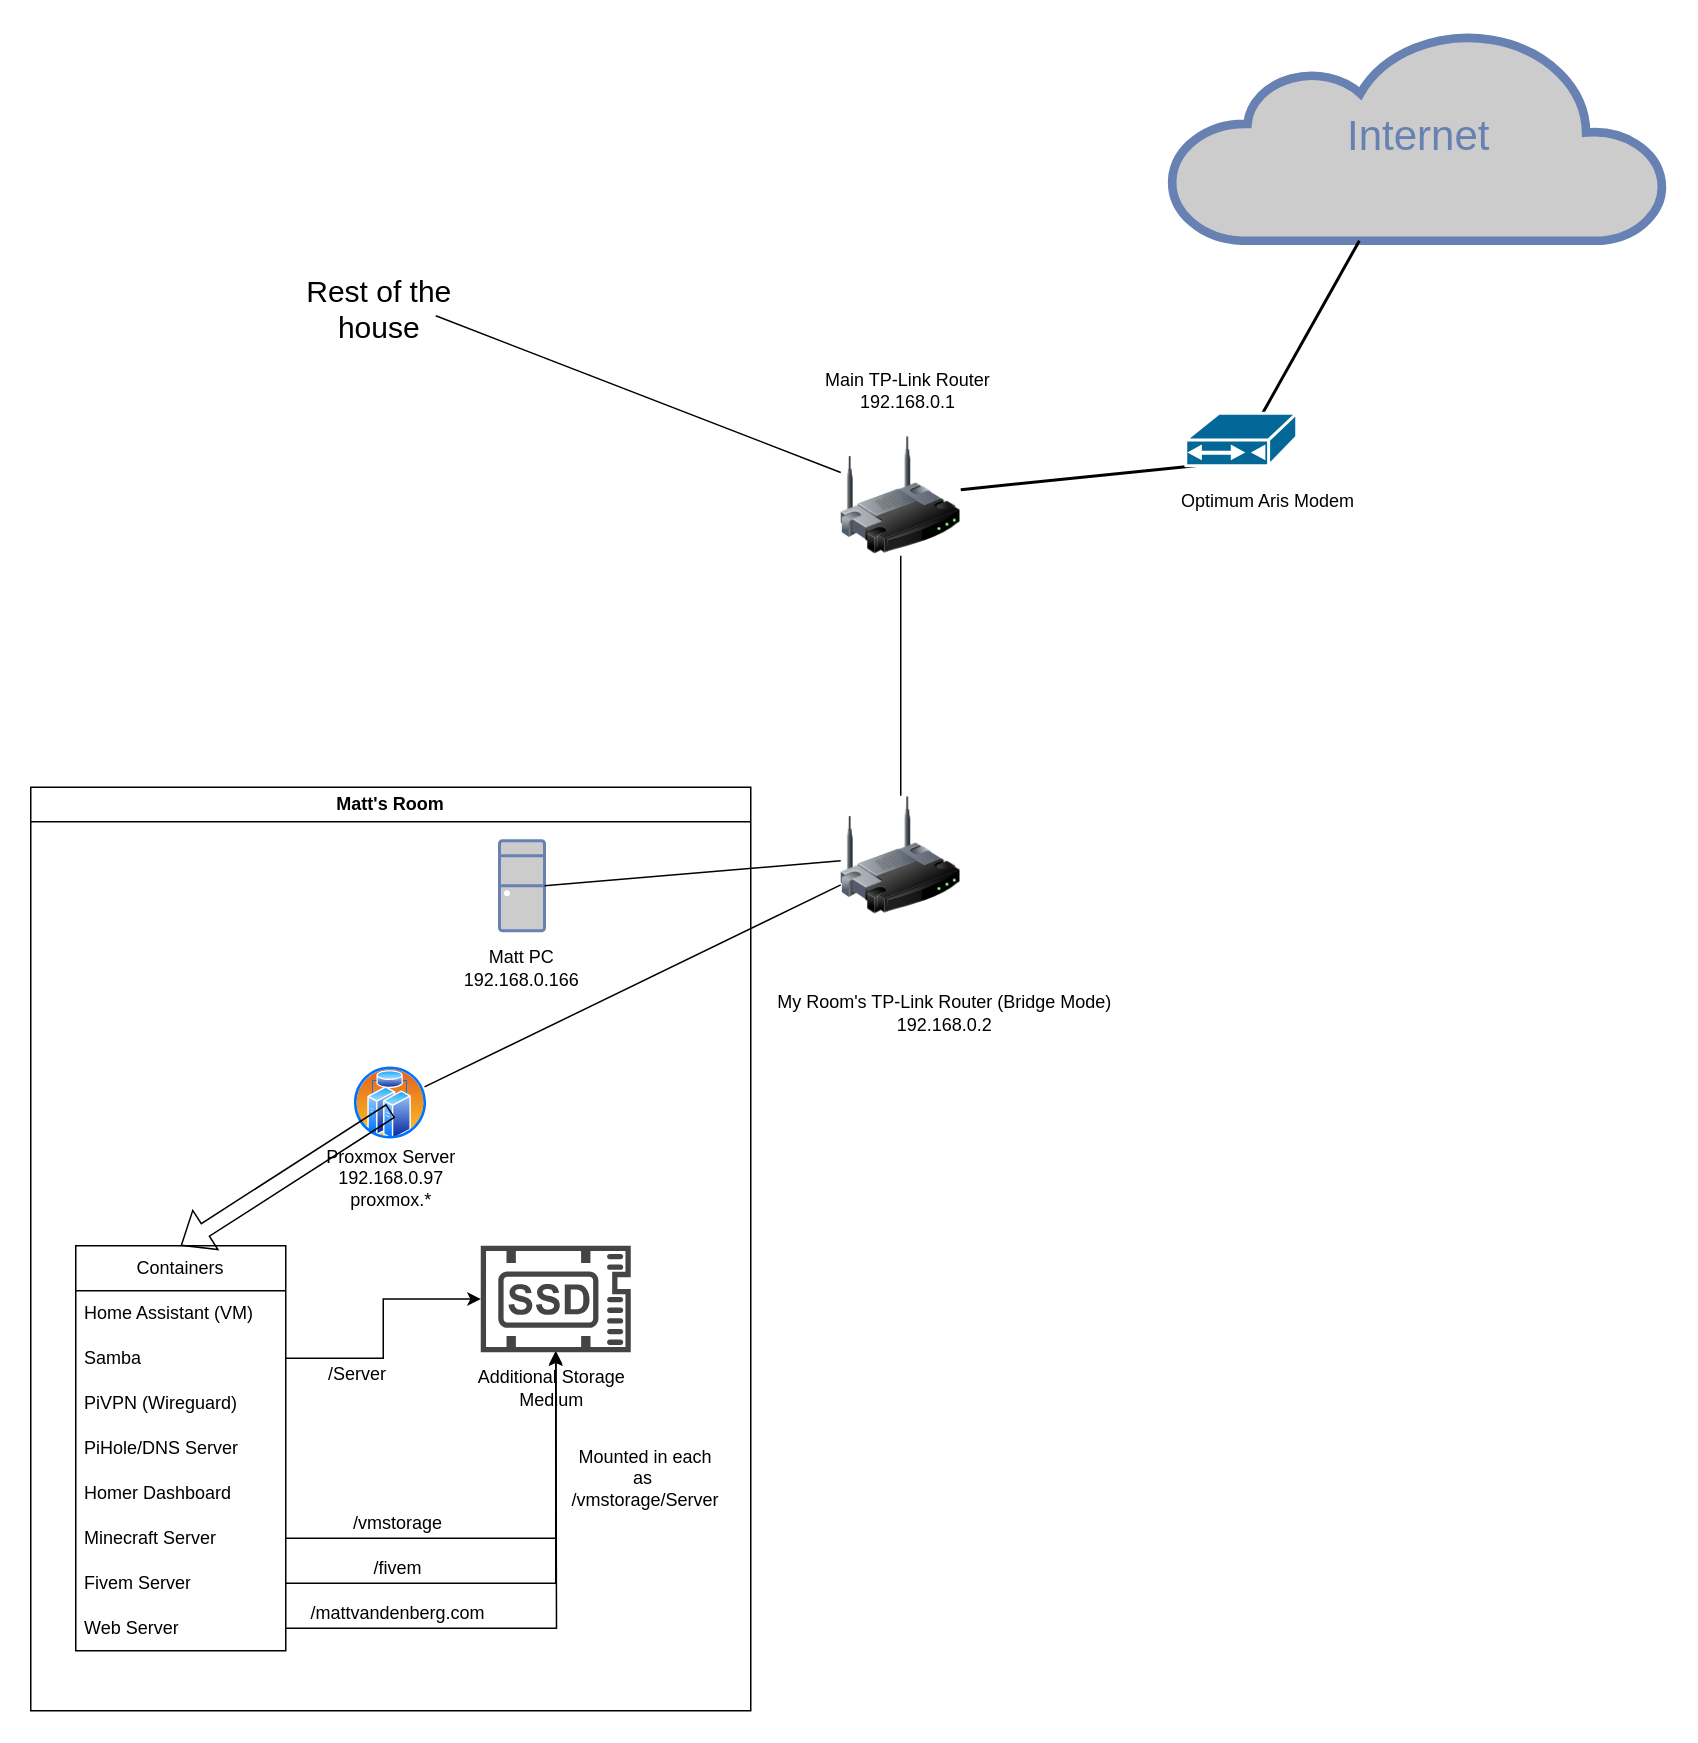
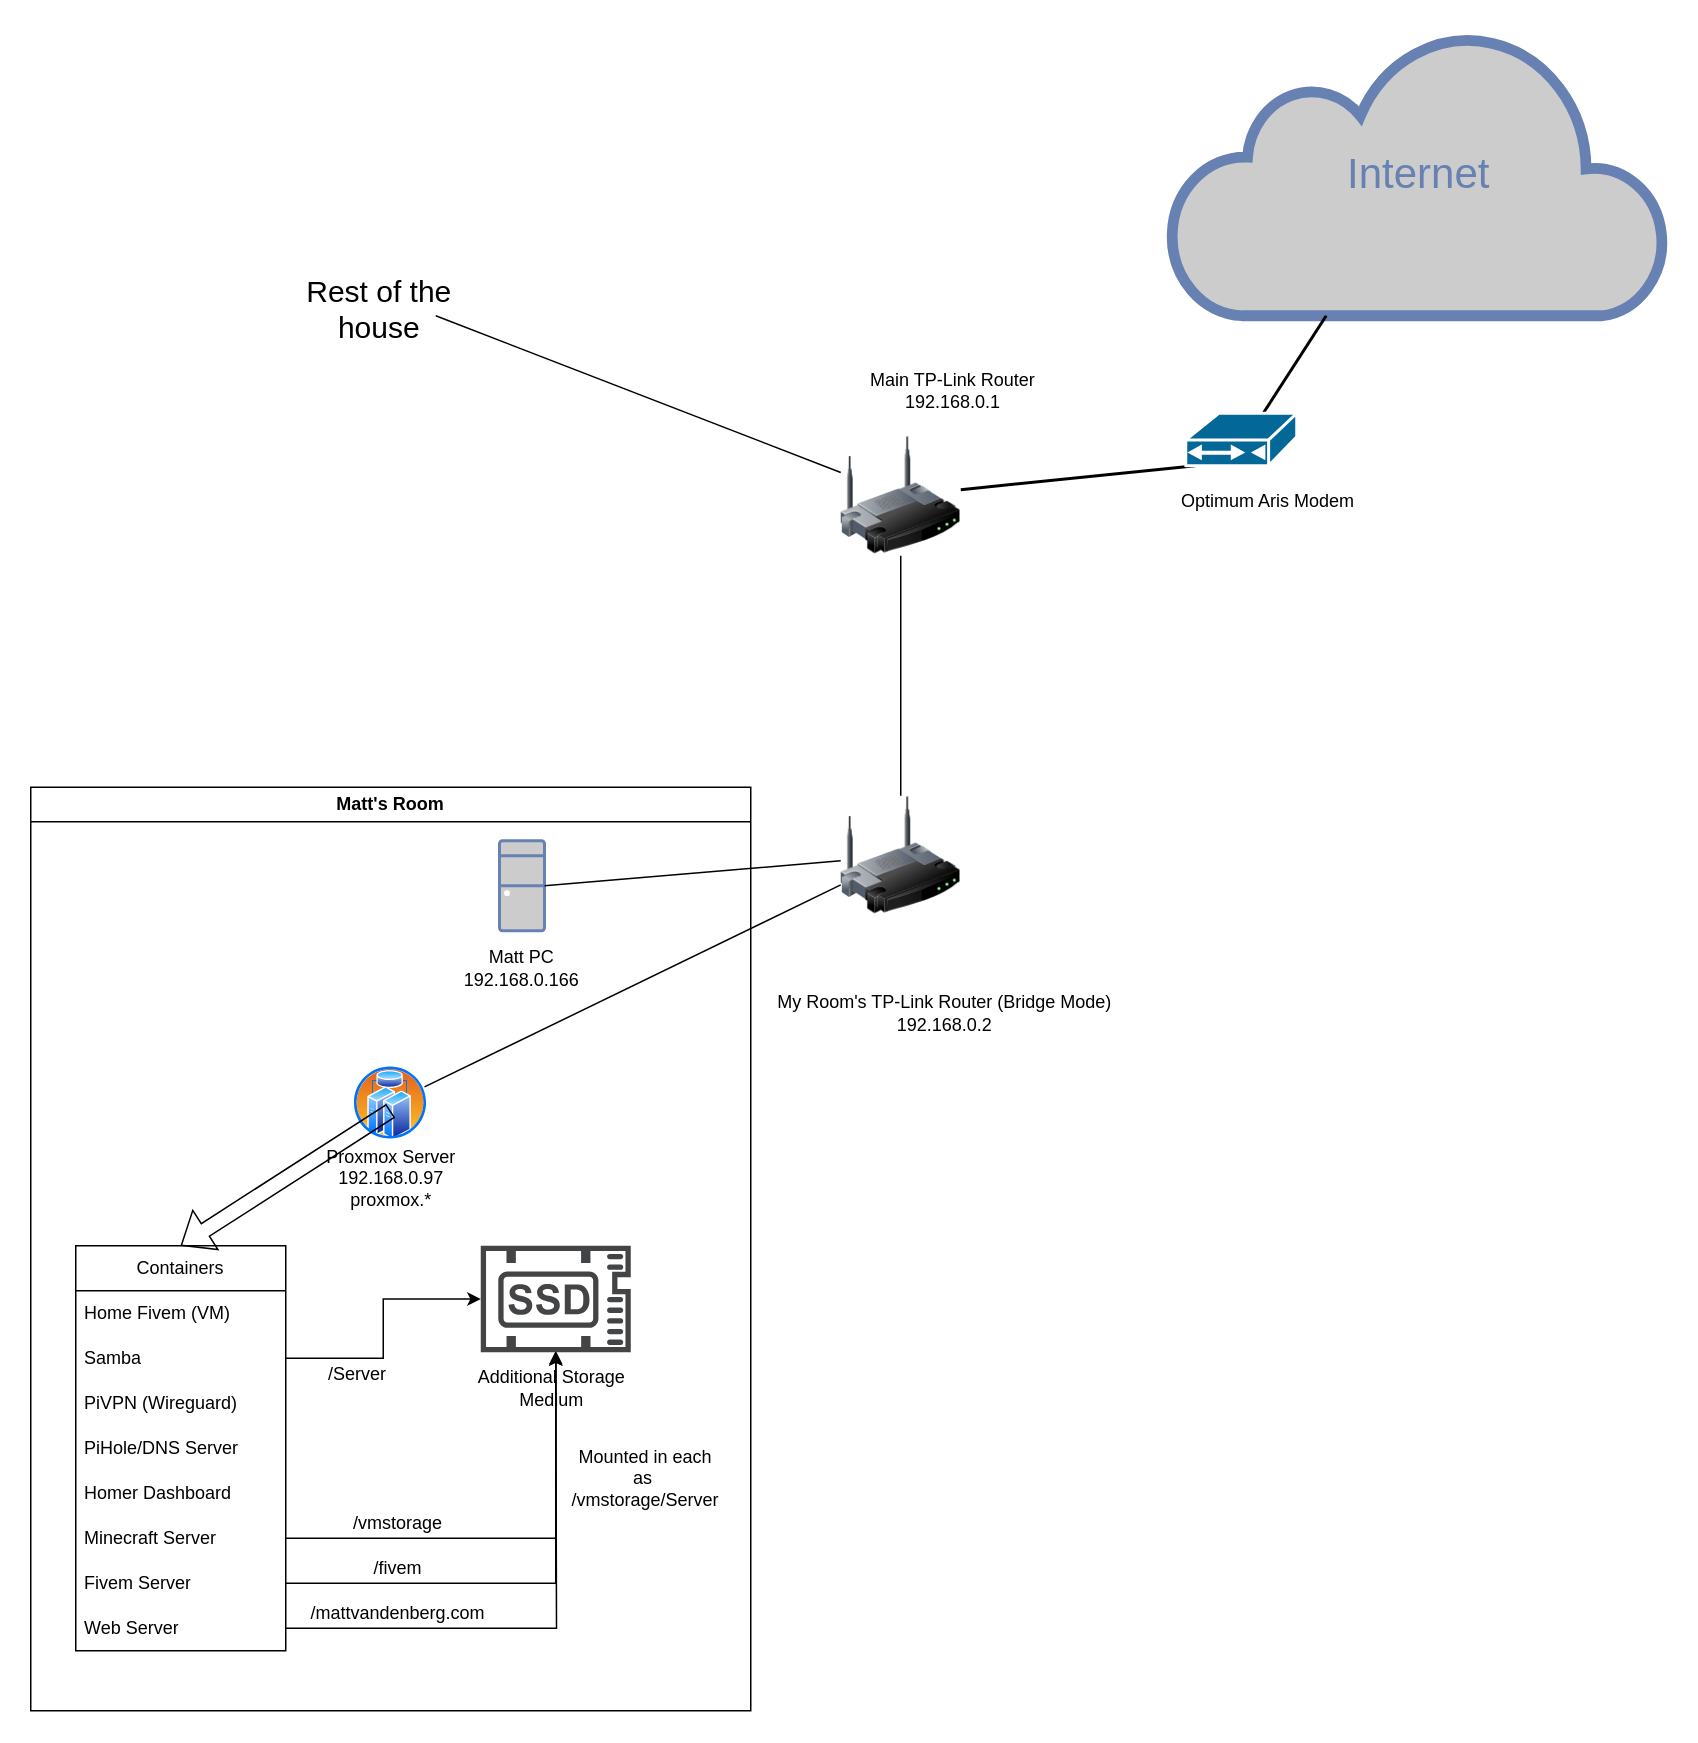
(1418, 136) -> (1418, 173)
(908, 391) -> (953, 391)
(173, 1313) -> (153, 1313)
